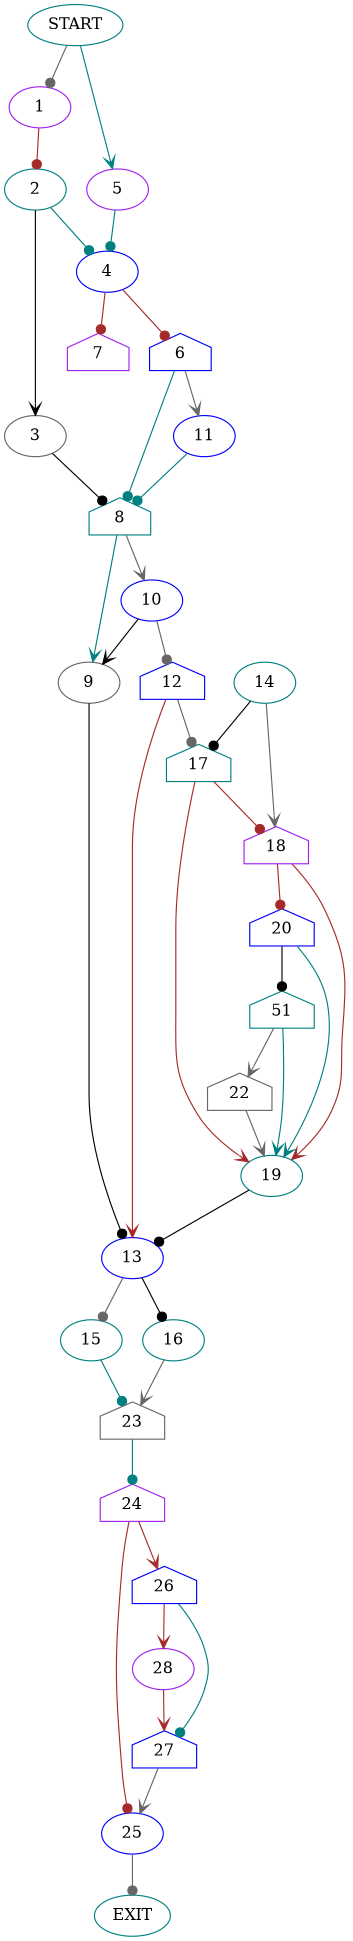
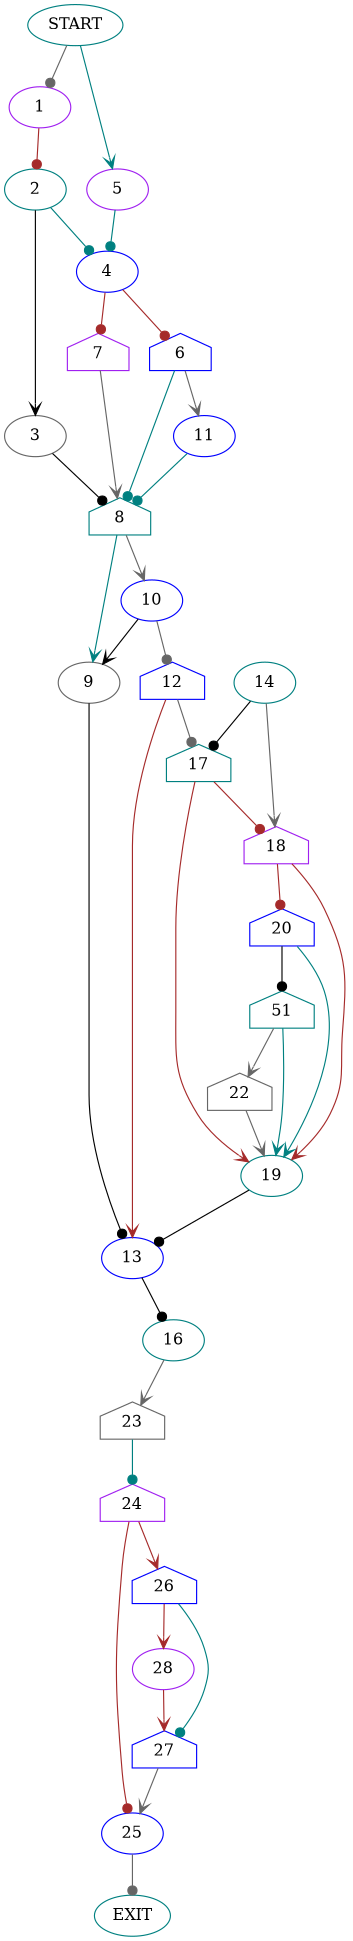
none -> (108, 429)
(91, 1340) -> none
